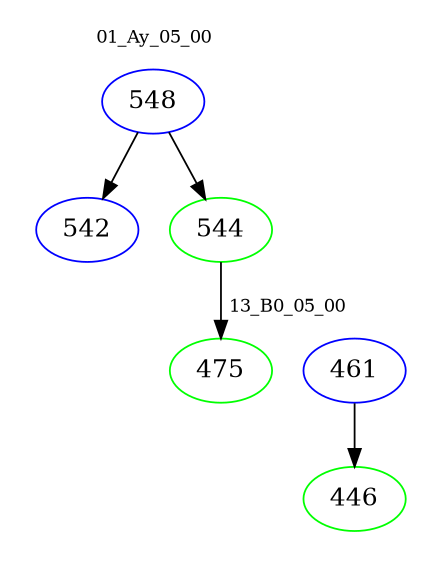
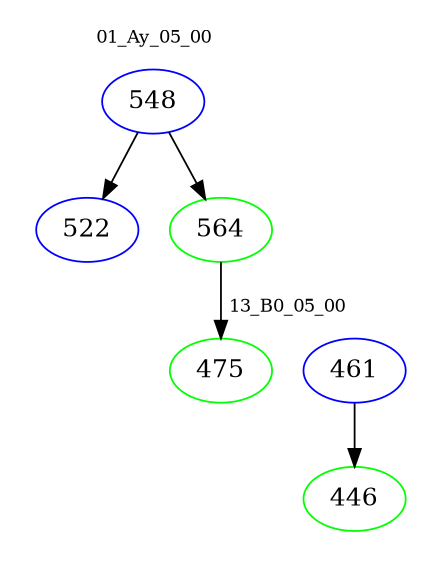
(87, 230) -> (87, 230)
(221, 230) -> (221, 230)
